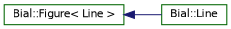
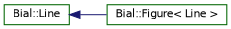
(148, 15) -> (93, 15)
